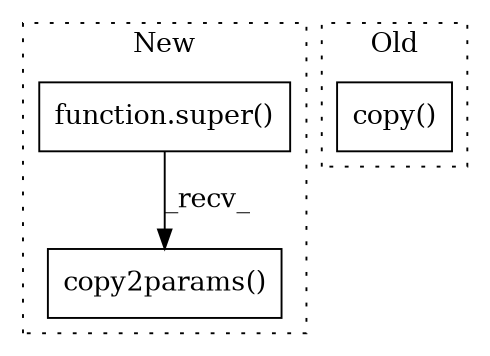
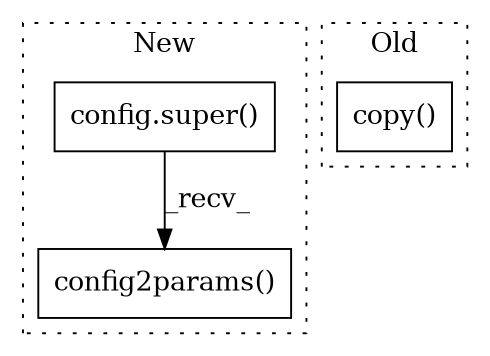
(165, 117) -> (165, 117)
(165, 283) -> (165, 283)
